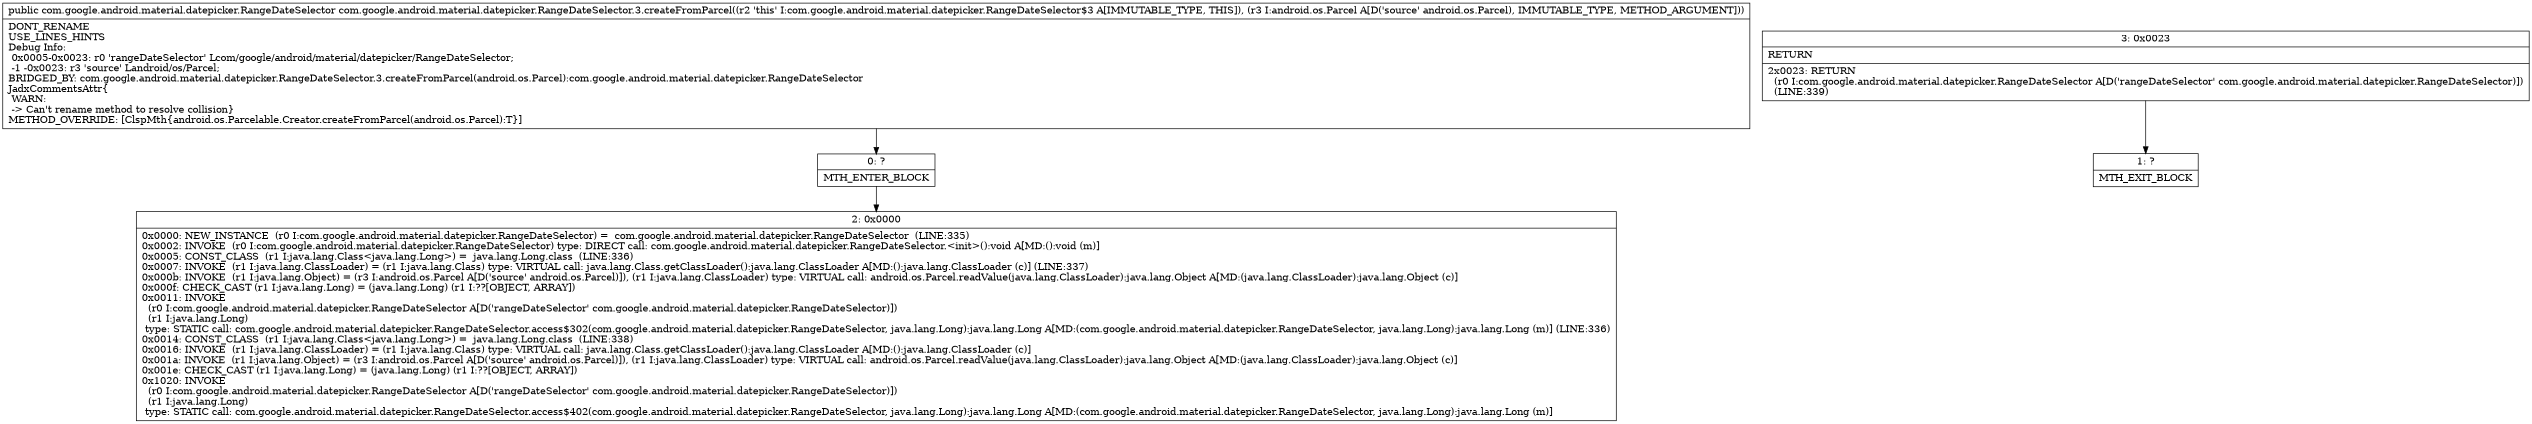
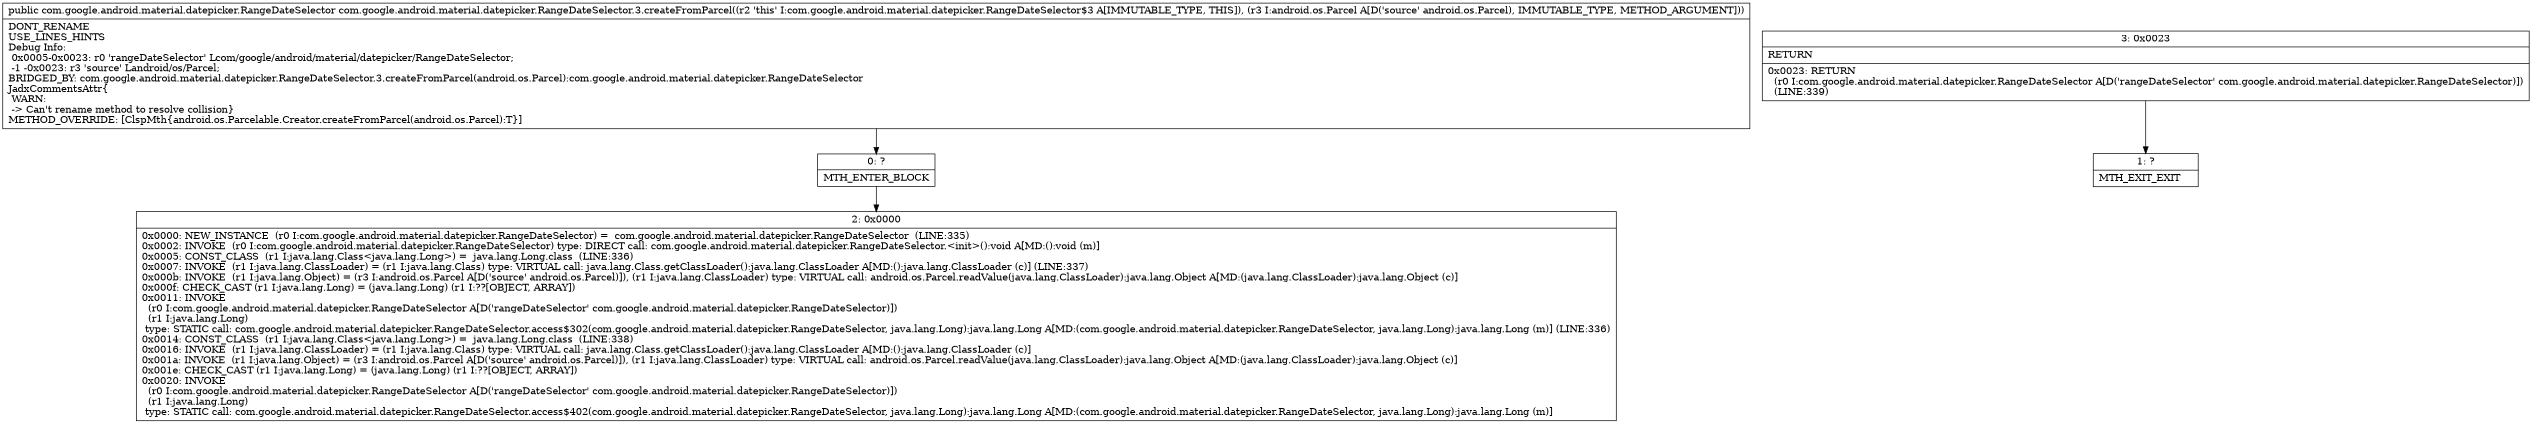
(1815, 71) -> (1815, 71)
(2146, 178) -> (2140, 178)
(187, 381) -> (187, 381)
